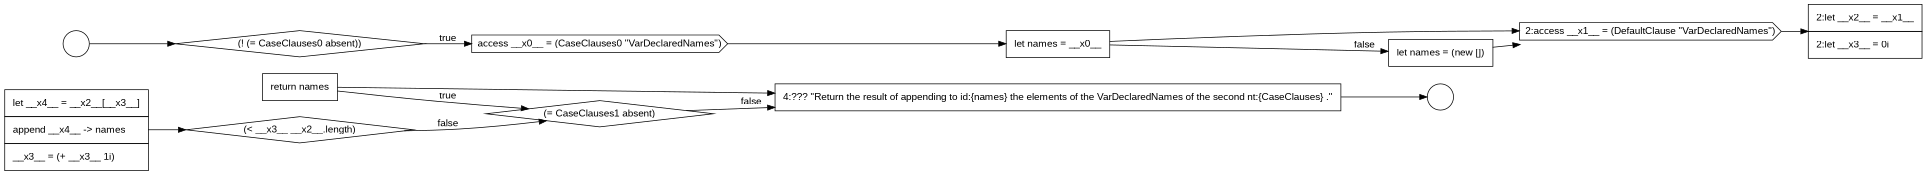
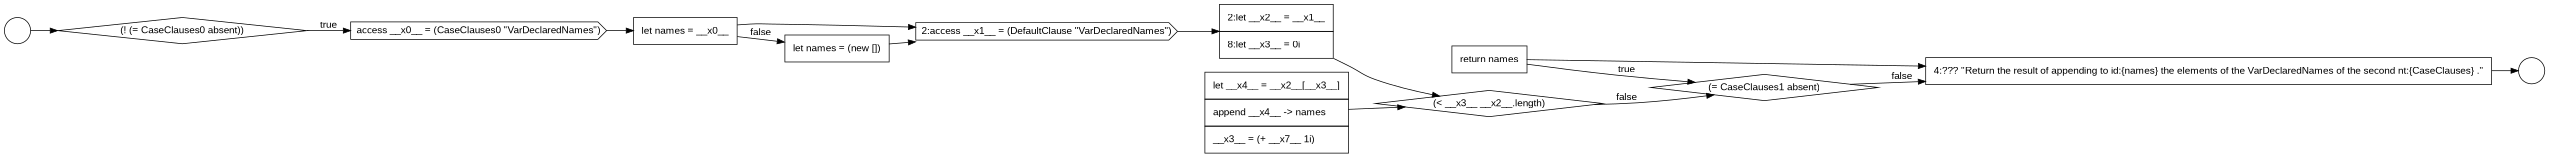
(1853, 44) -> (1264, 44)
none -> (1381, 81)
(64, 157) -> (1264, 139)
